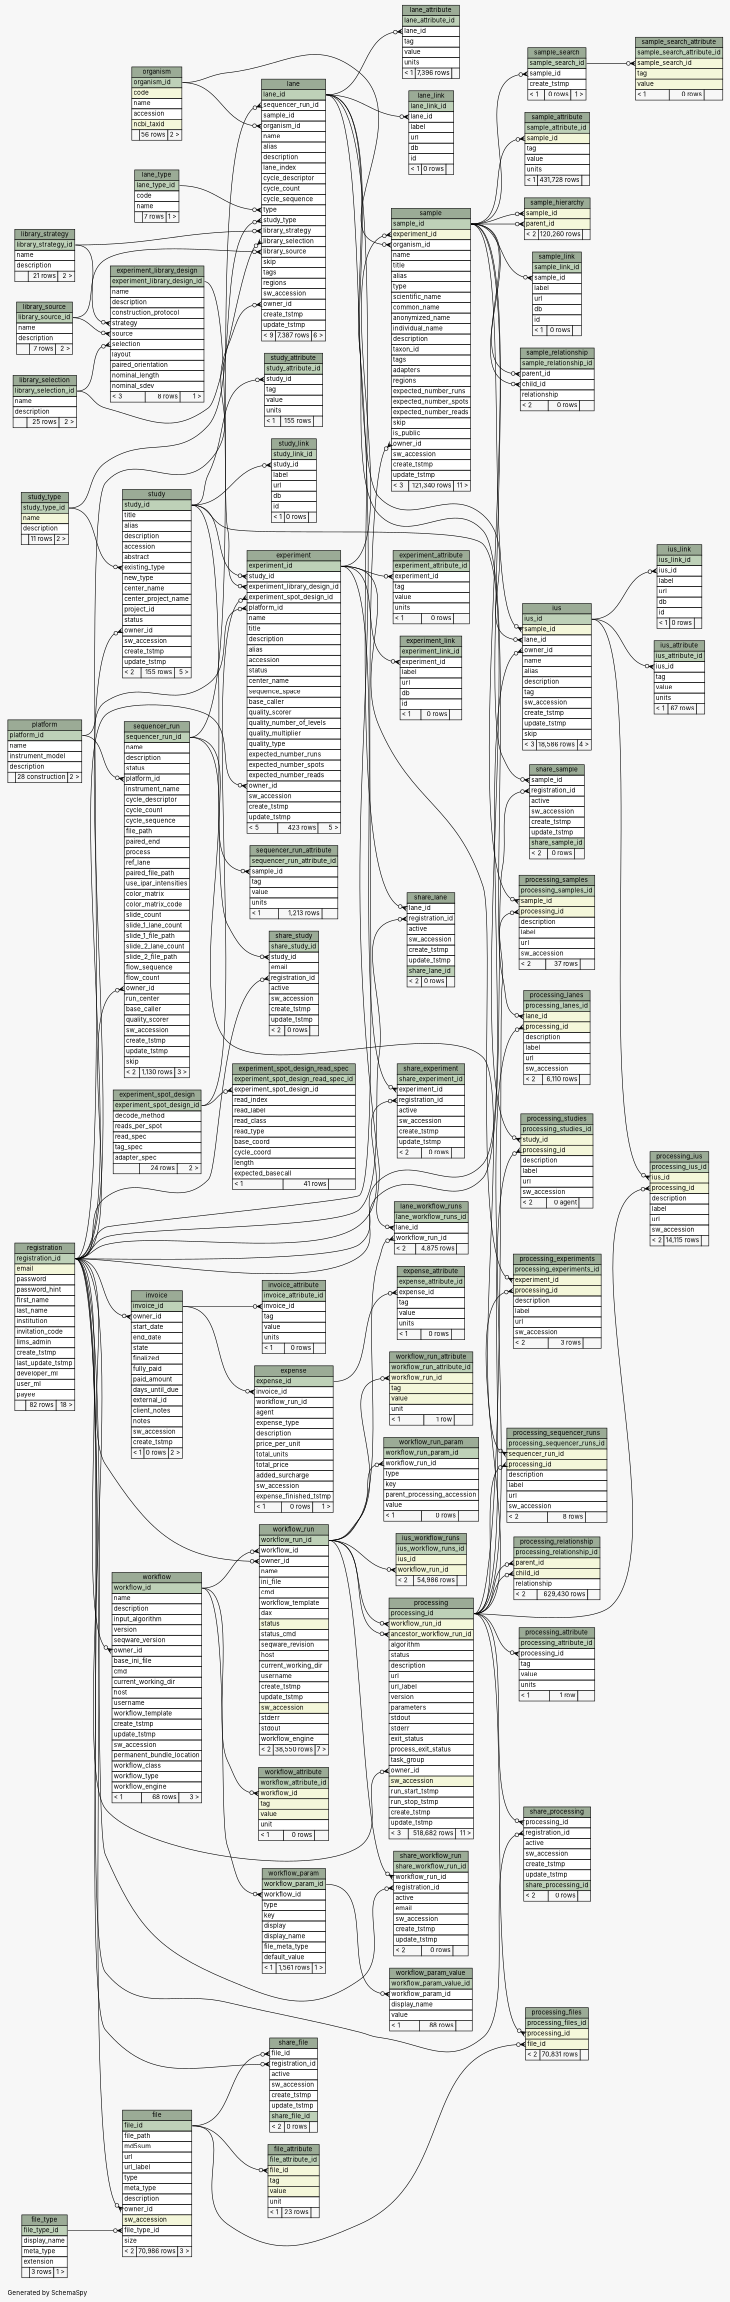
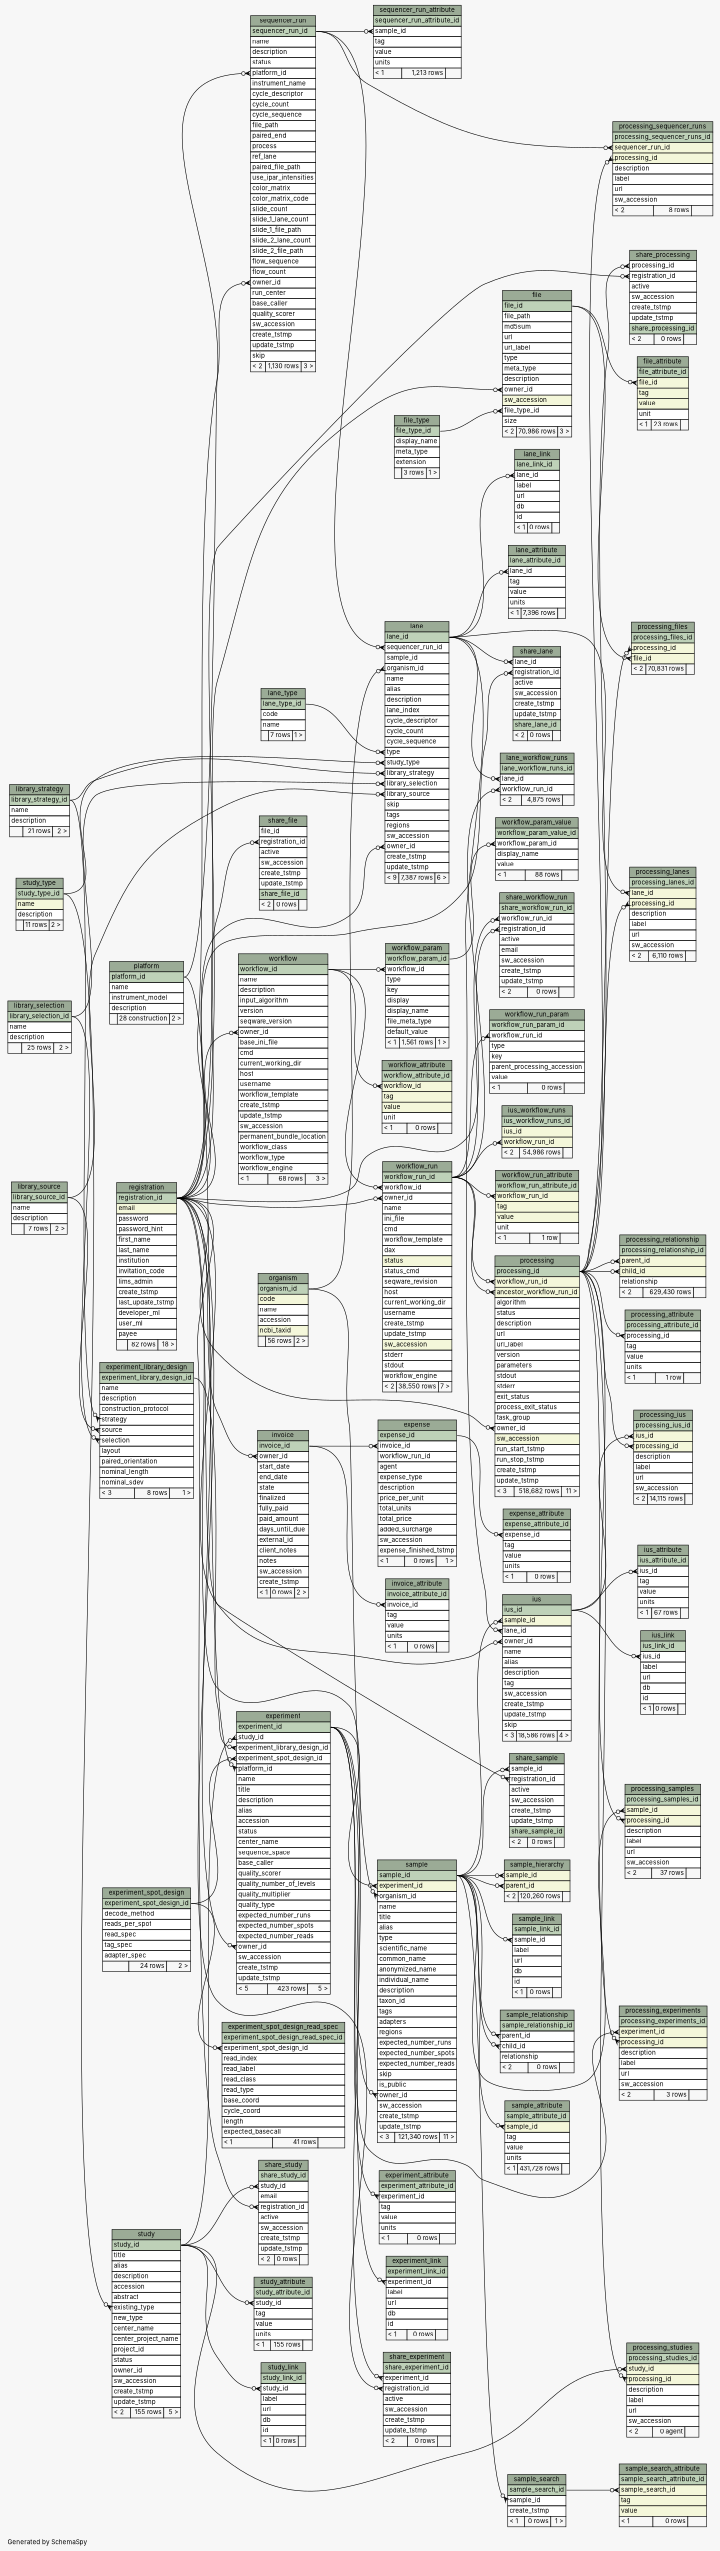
(100, 980) -> none
(229, 2094) -> none
